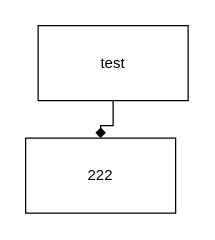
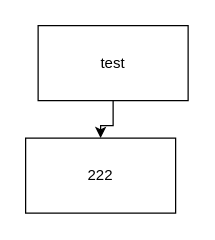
(103, 126) -> (102, 126)
